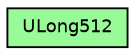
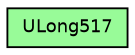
(67, 28) -> (67, 28)
